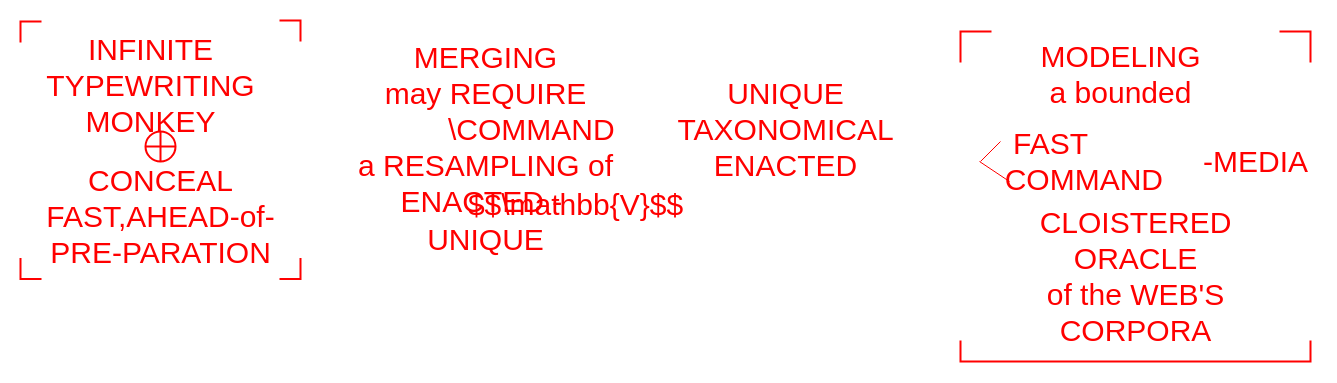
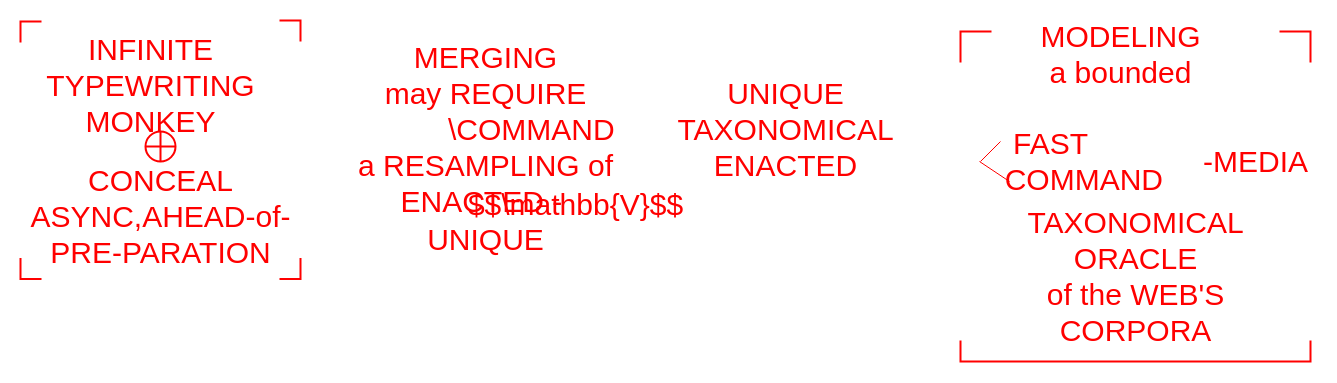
(1121, 74) -> (1121, 54)
(161, 217) -> (161, 217)
(1136, 277) -> (1136, 277)
